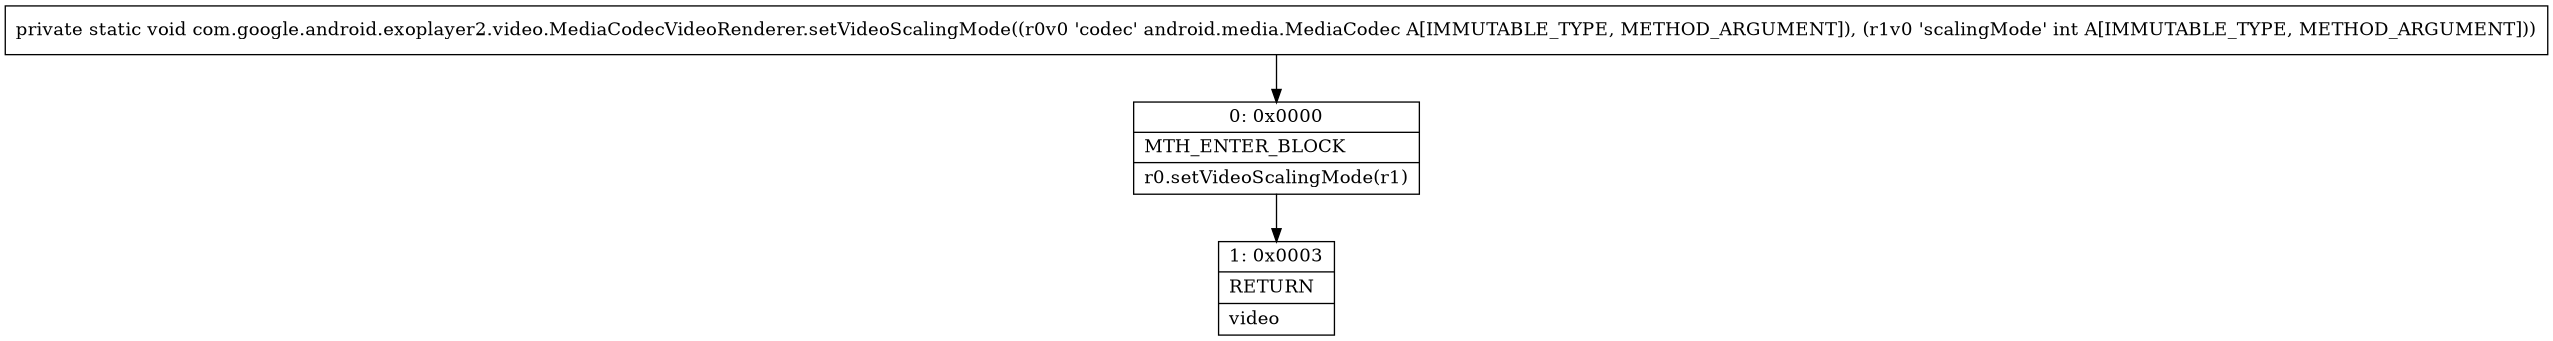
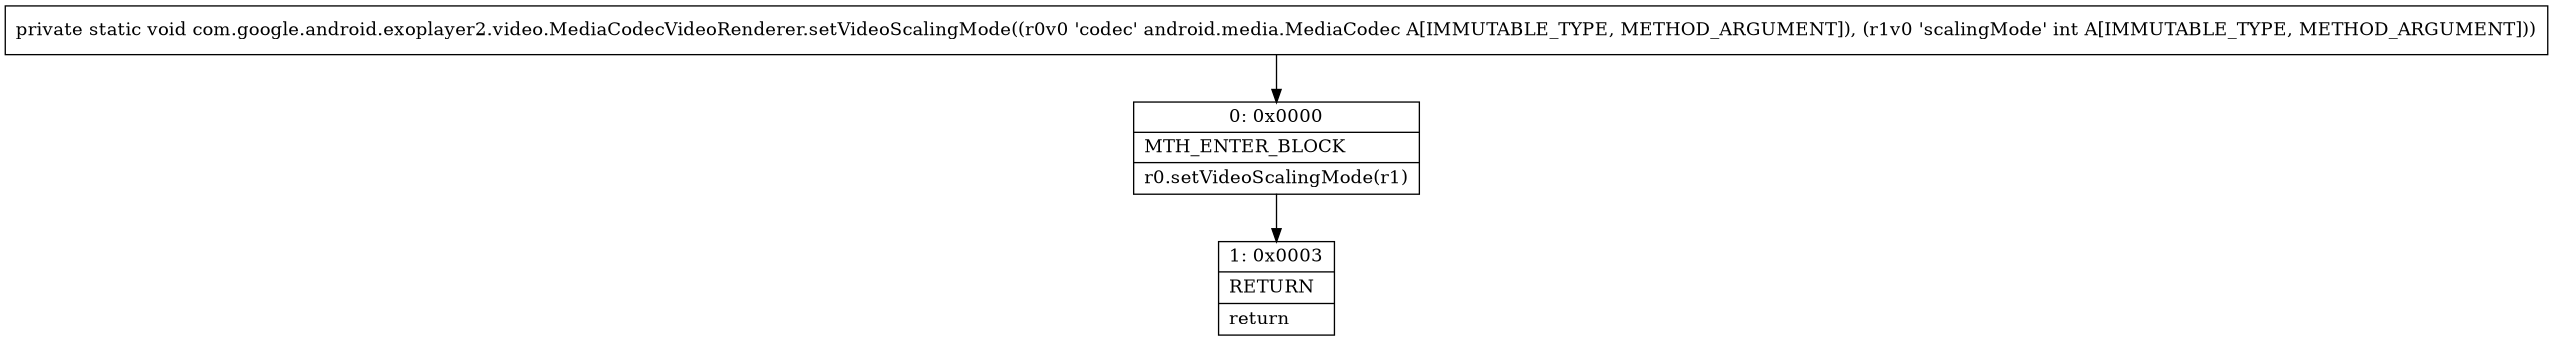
(1255, 319) -> (1259, 319)
